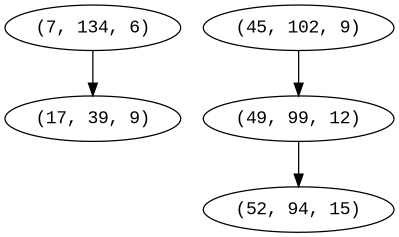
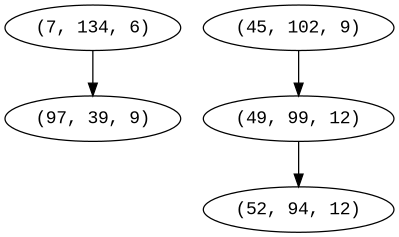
(93, 119) -> (93, 119)
(299, 210) -> (299, 210)
